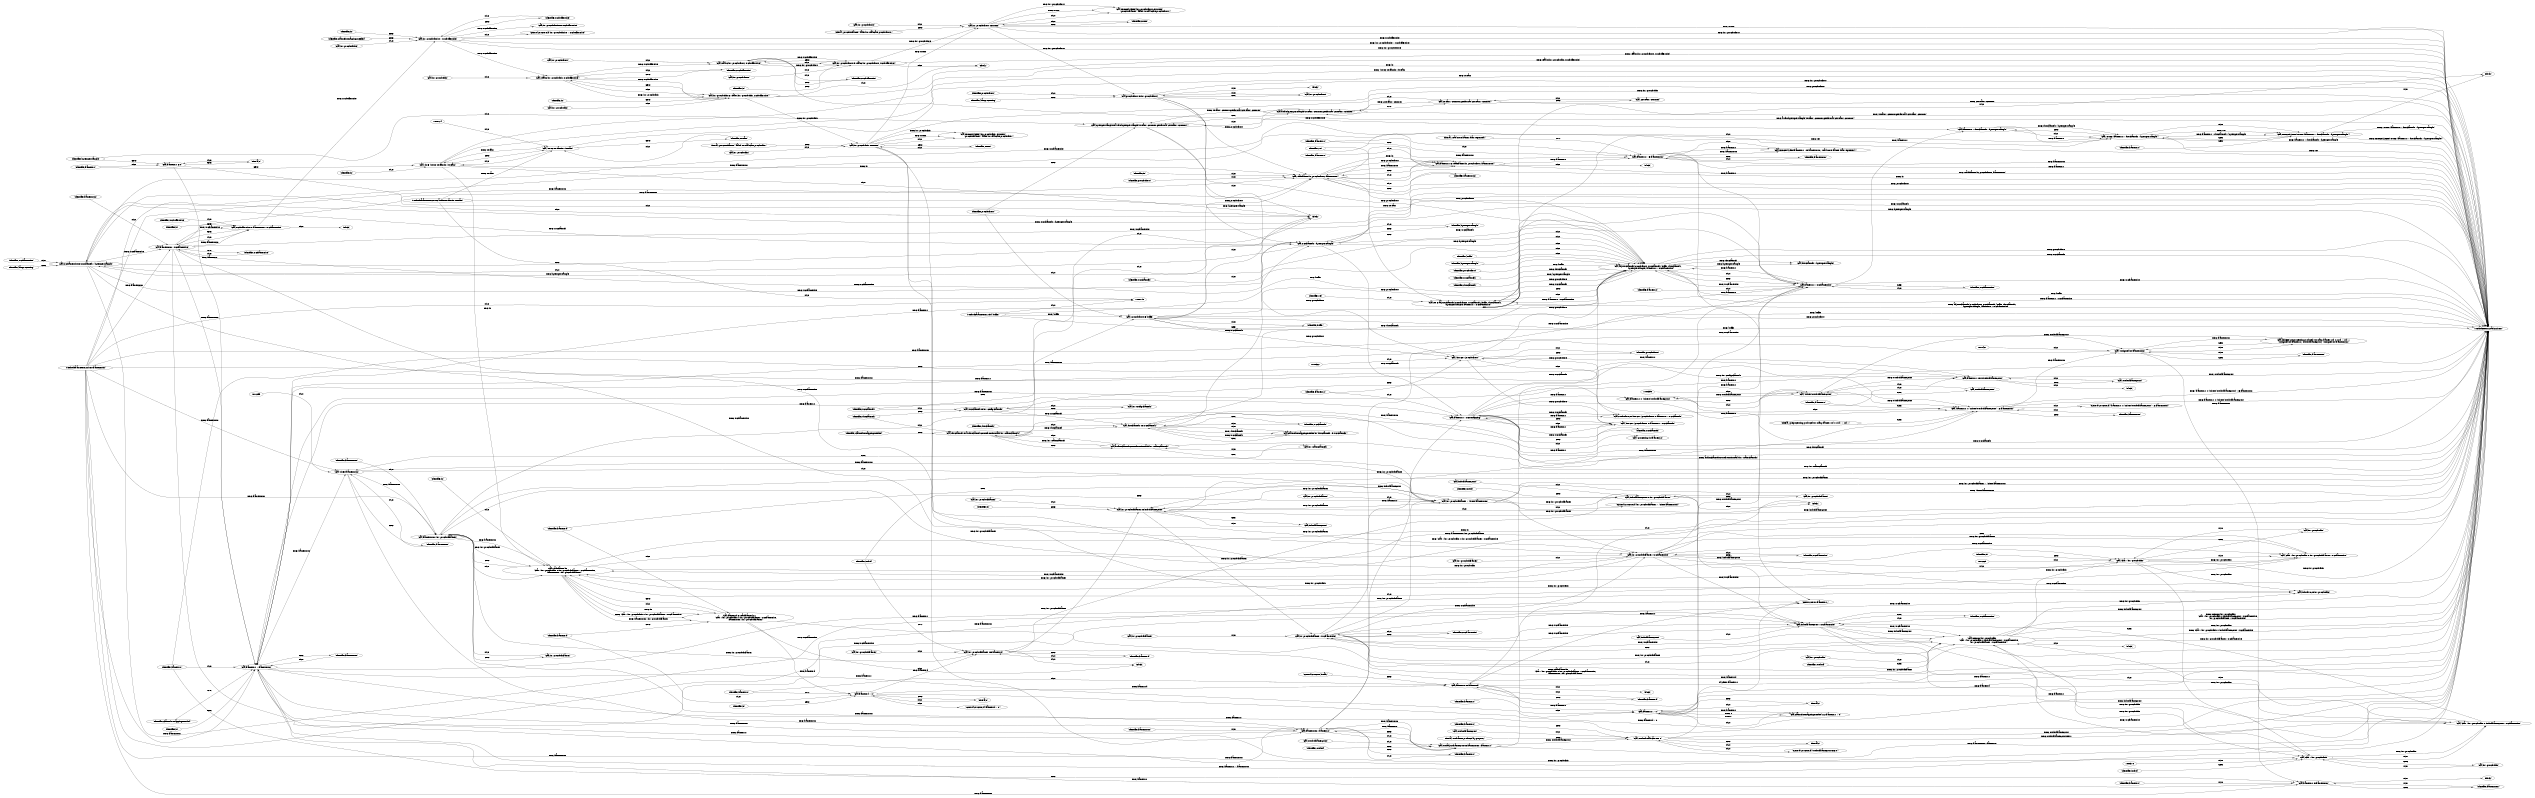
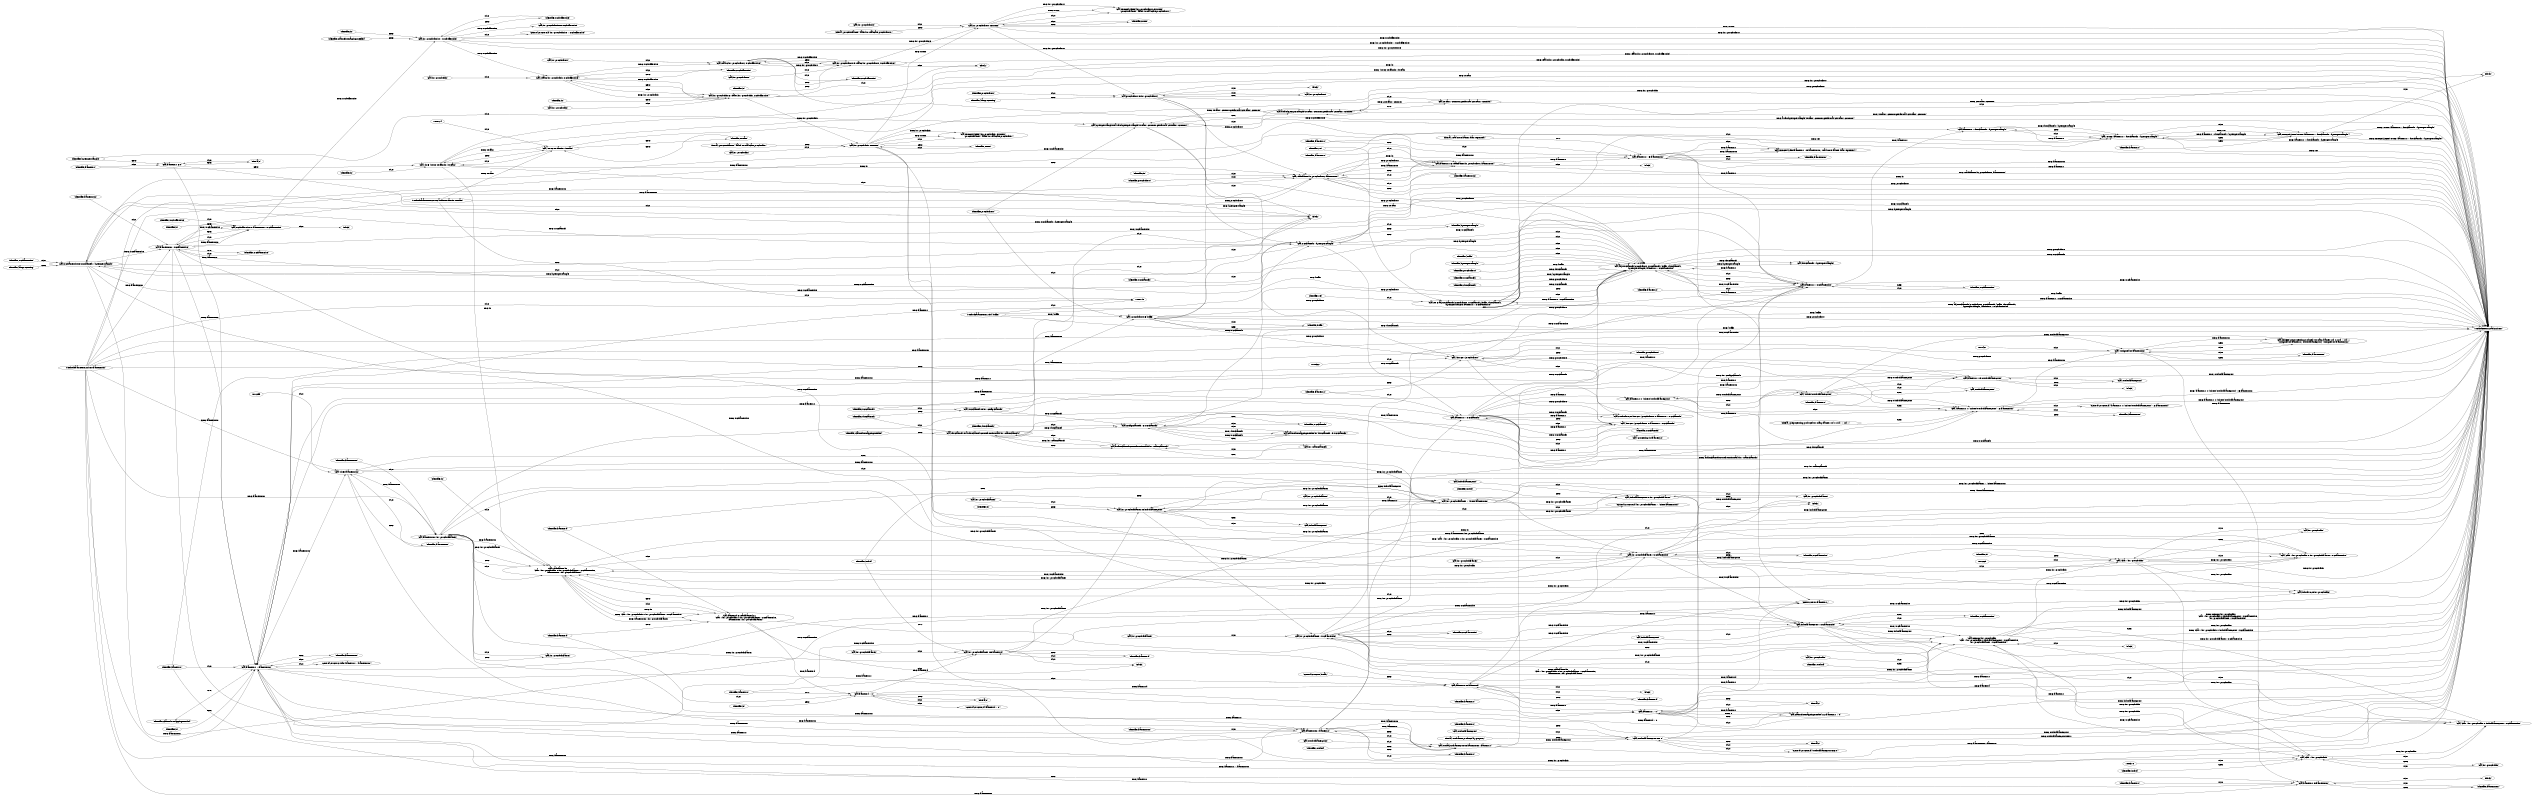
(347, 46) -> none
(1648, 100) -> none
(648, 147) -> (648, 147)
none -> (1975, 361)
(1982, 378) -> (1982, 378)
(1729, 385) -> (1729, 385)
(1648, 392) -> none
(1140, 407) -> none
(1465, 418) -> (1465, 418)
(1140, 426) -> (1140, 426)
(1010, 627) -> (1277, 335)
none -> (347, 663)
(1729, 682) -> (1729, 682)
(1729, 716) -> (1729, 716)
(1648, 738) -> (1648, 738)
